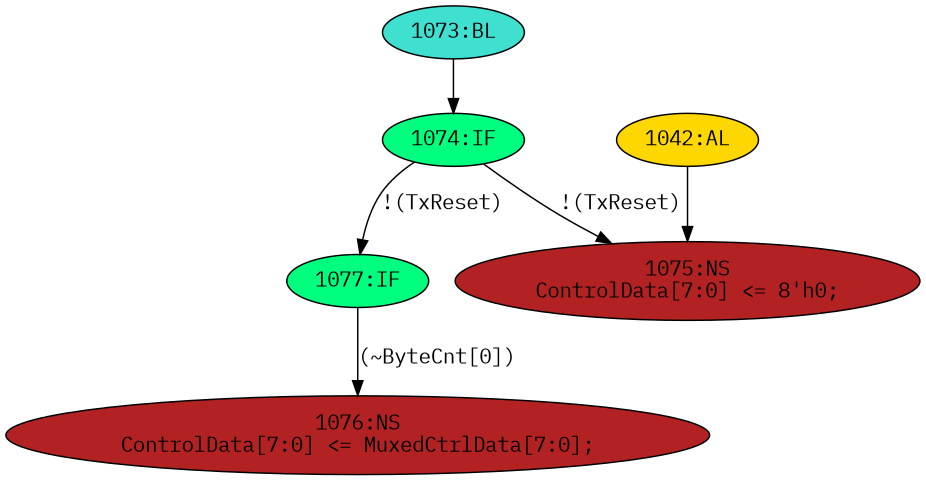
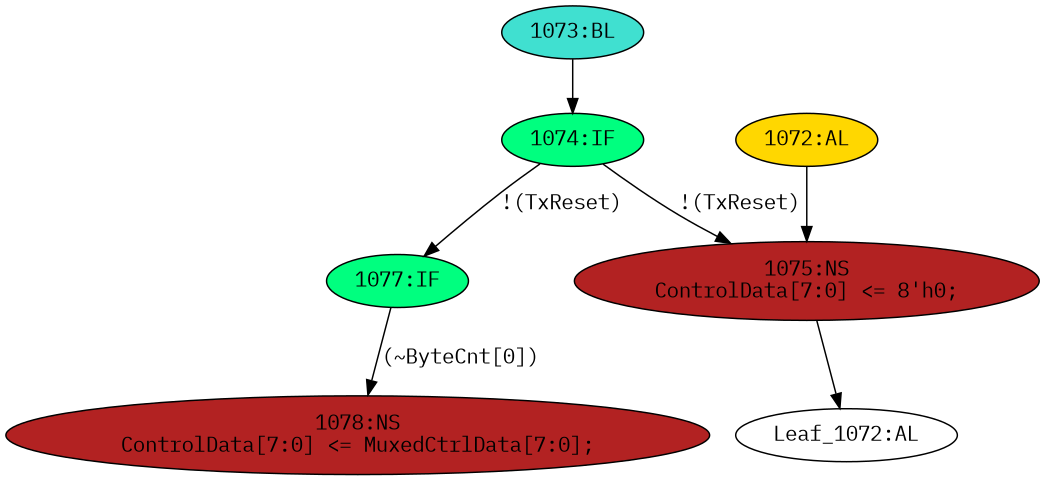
(688, 140) -> (807, 140)
(358, 435) -> (358, 435)
none -> (847, 435)
